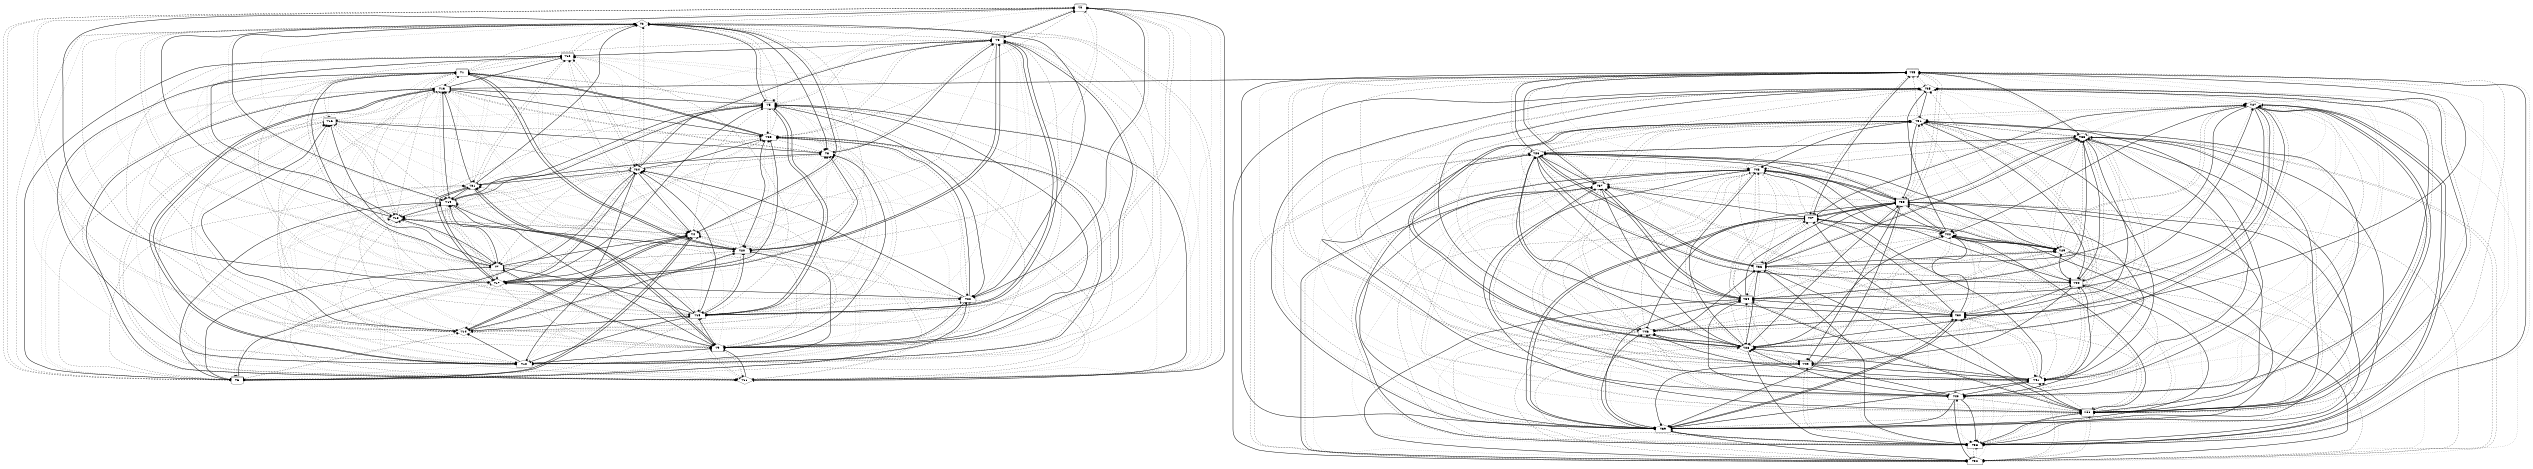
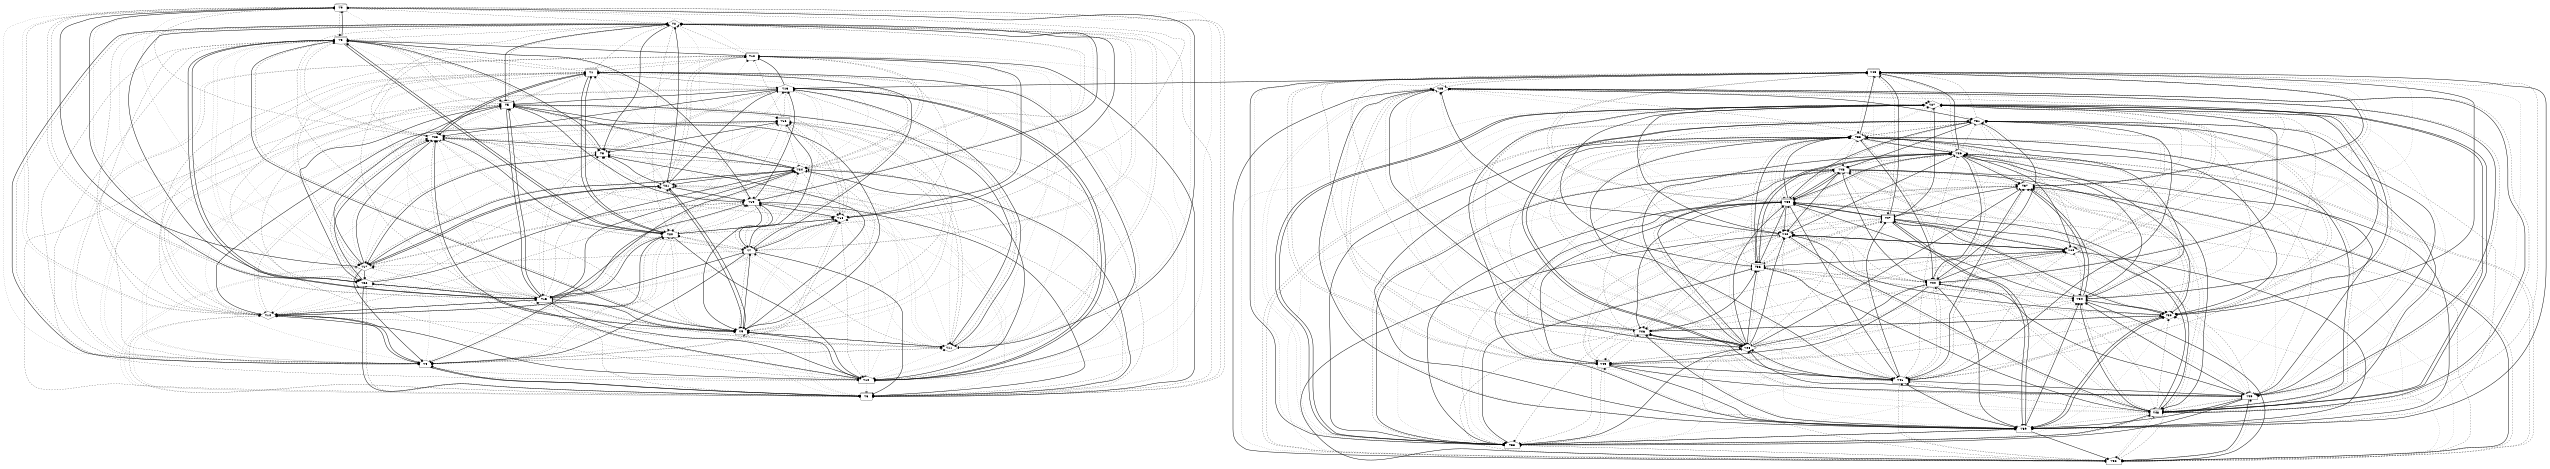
(239, 35) -> (1075, 37)
(1958, 315) -> (2169, 315)
